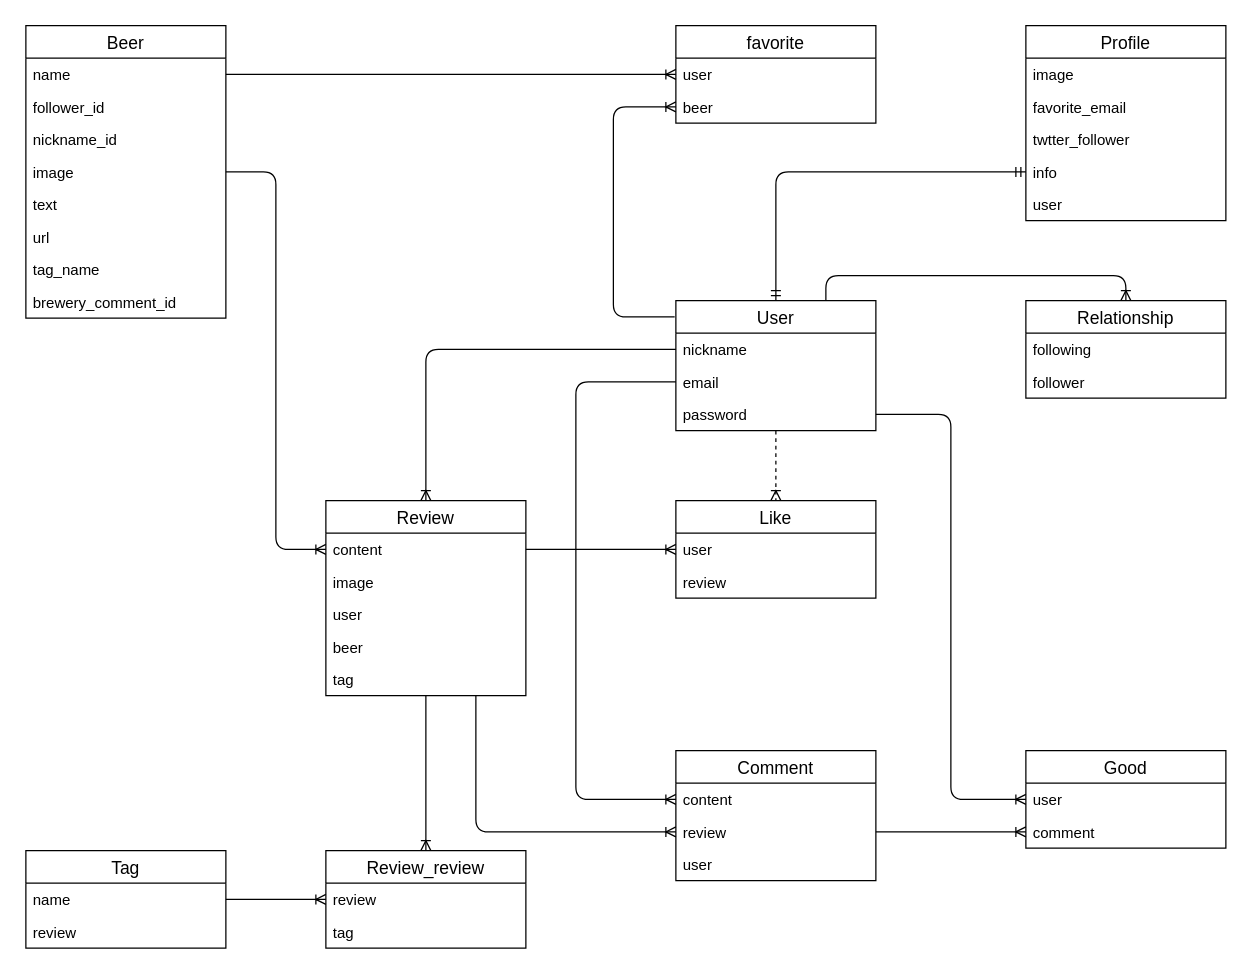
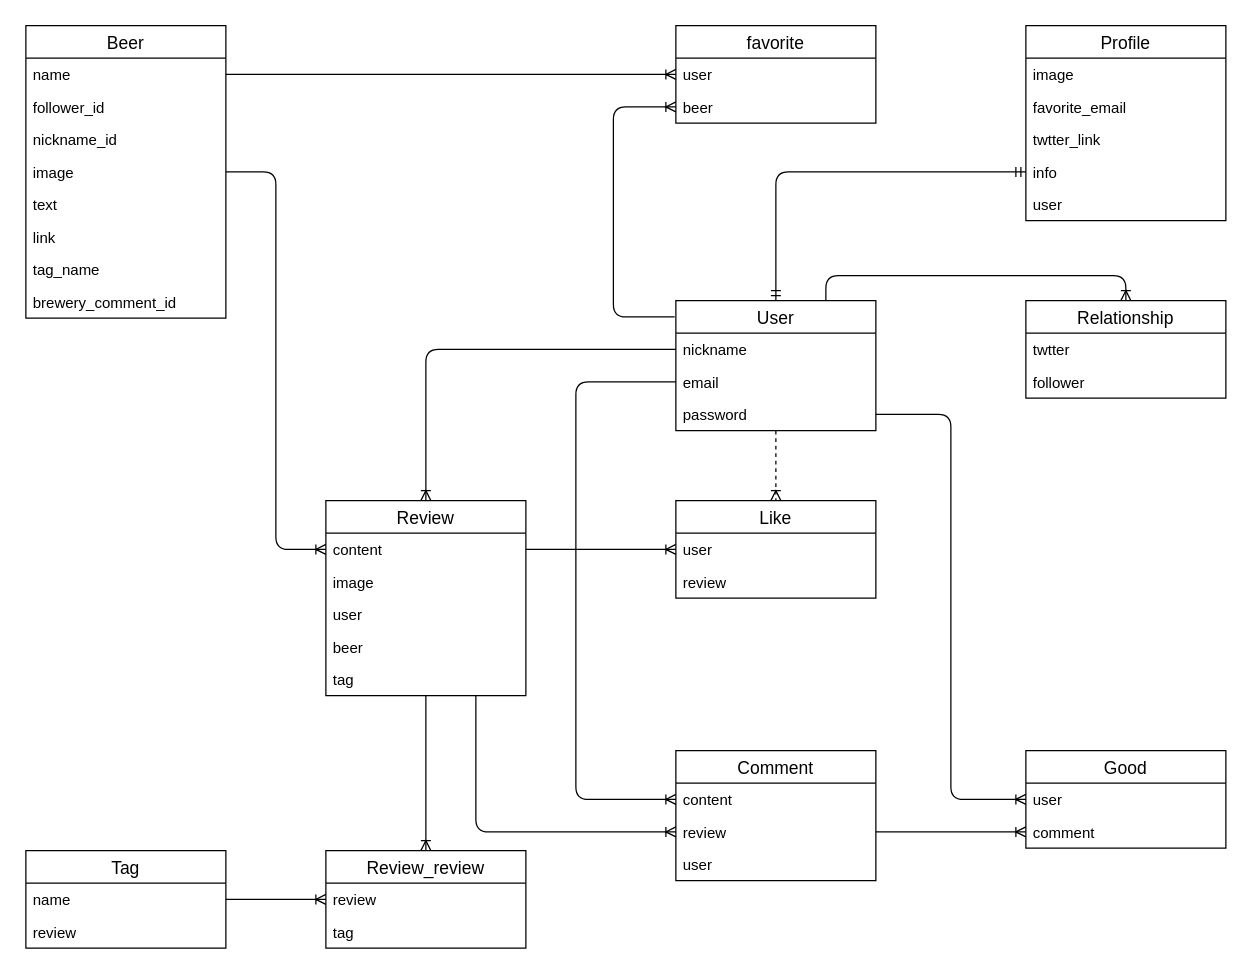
(1092, 140) -> (1075, 140)
(43, 238) -> (45, 238)
(1064, 350) -> (1058, 350)
